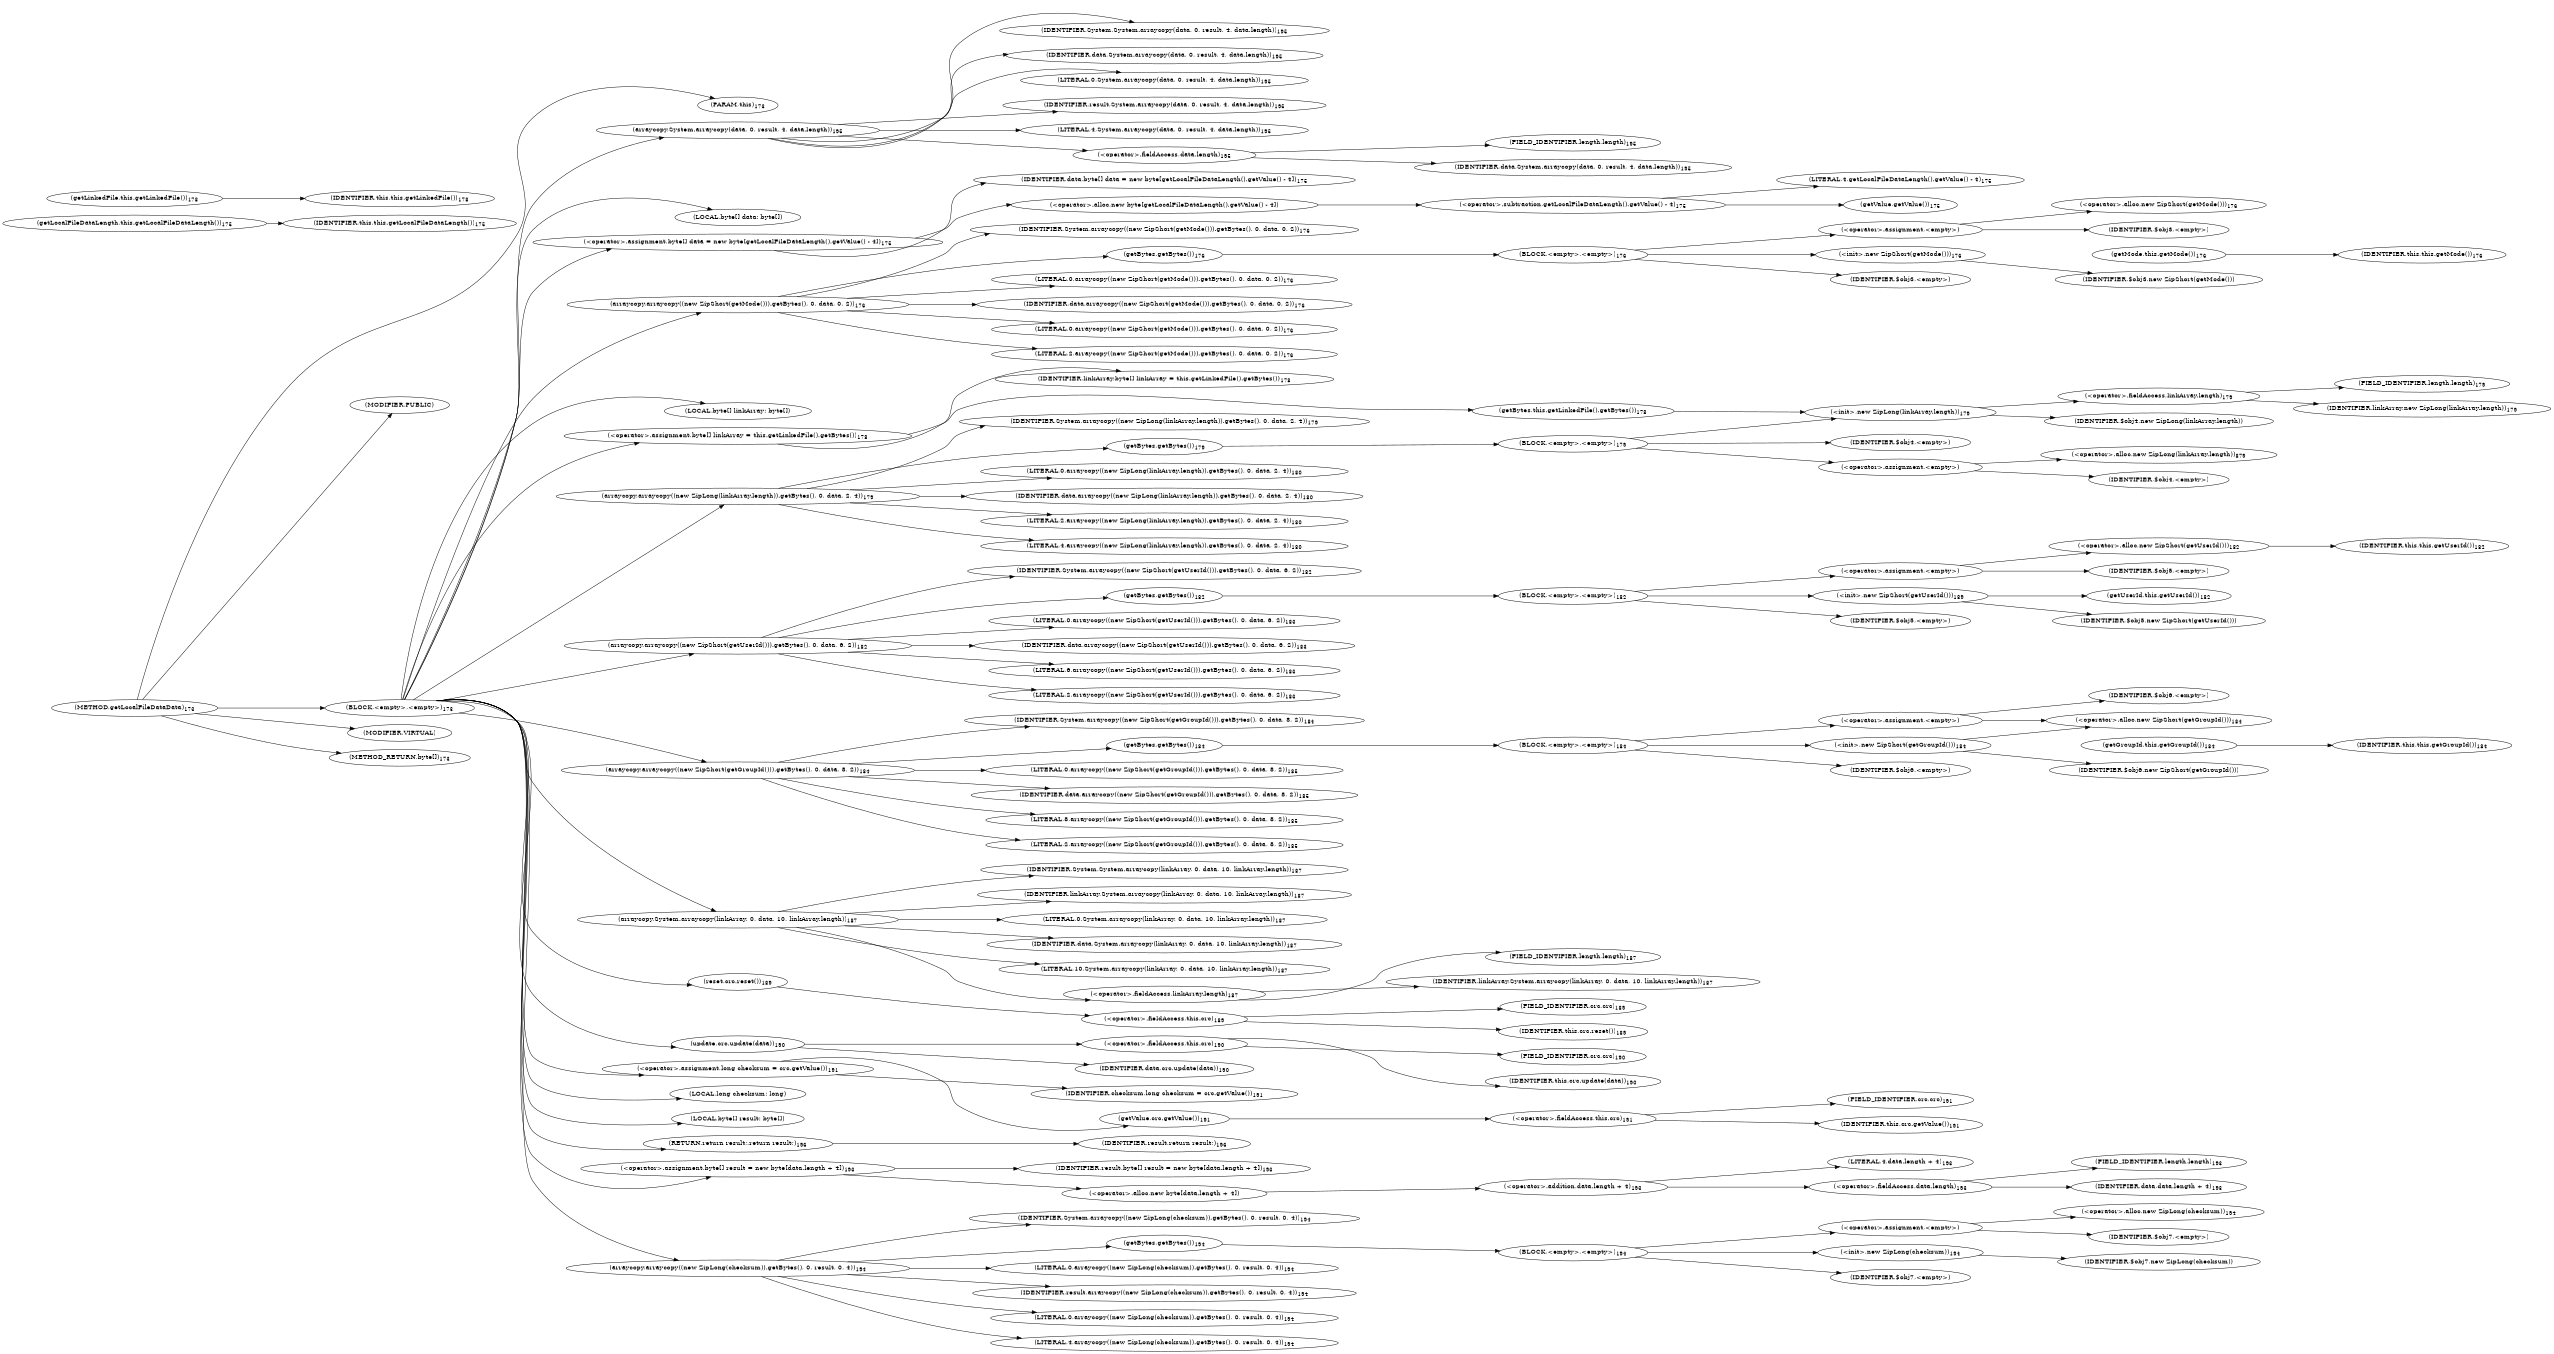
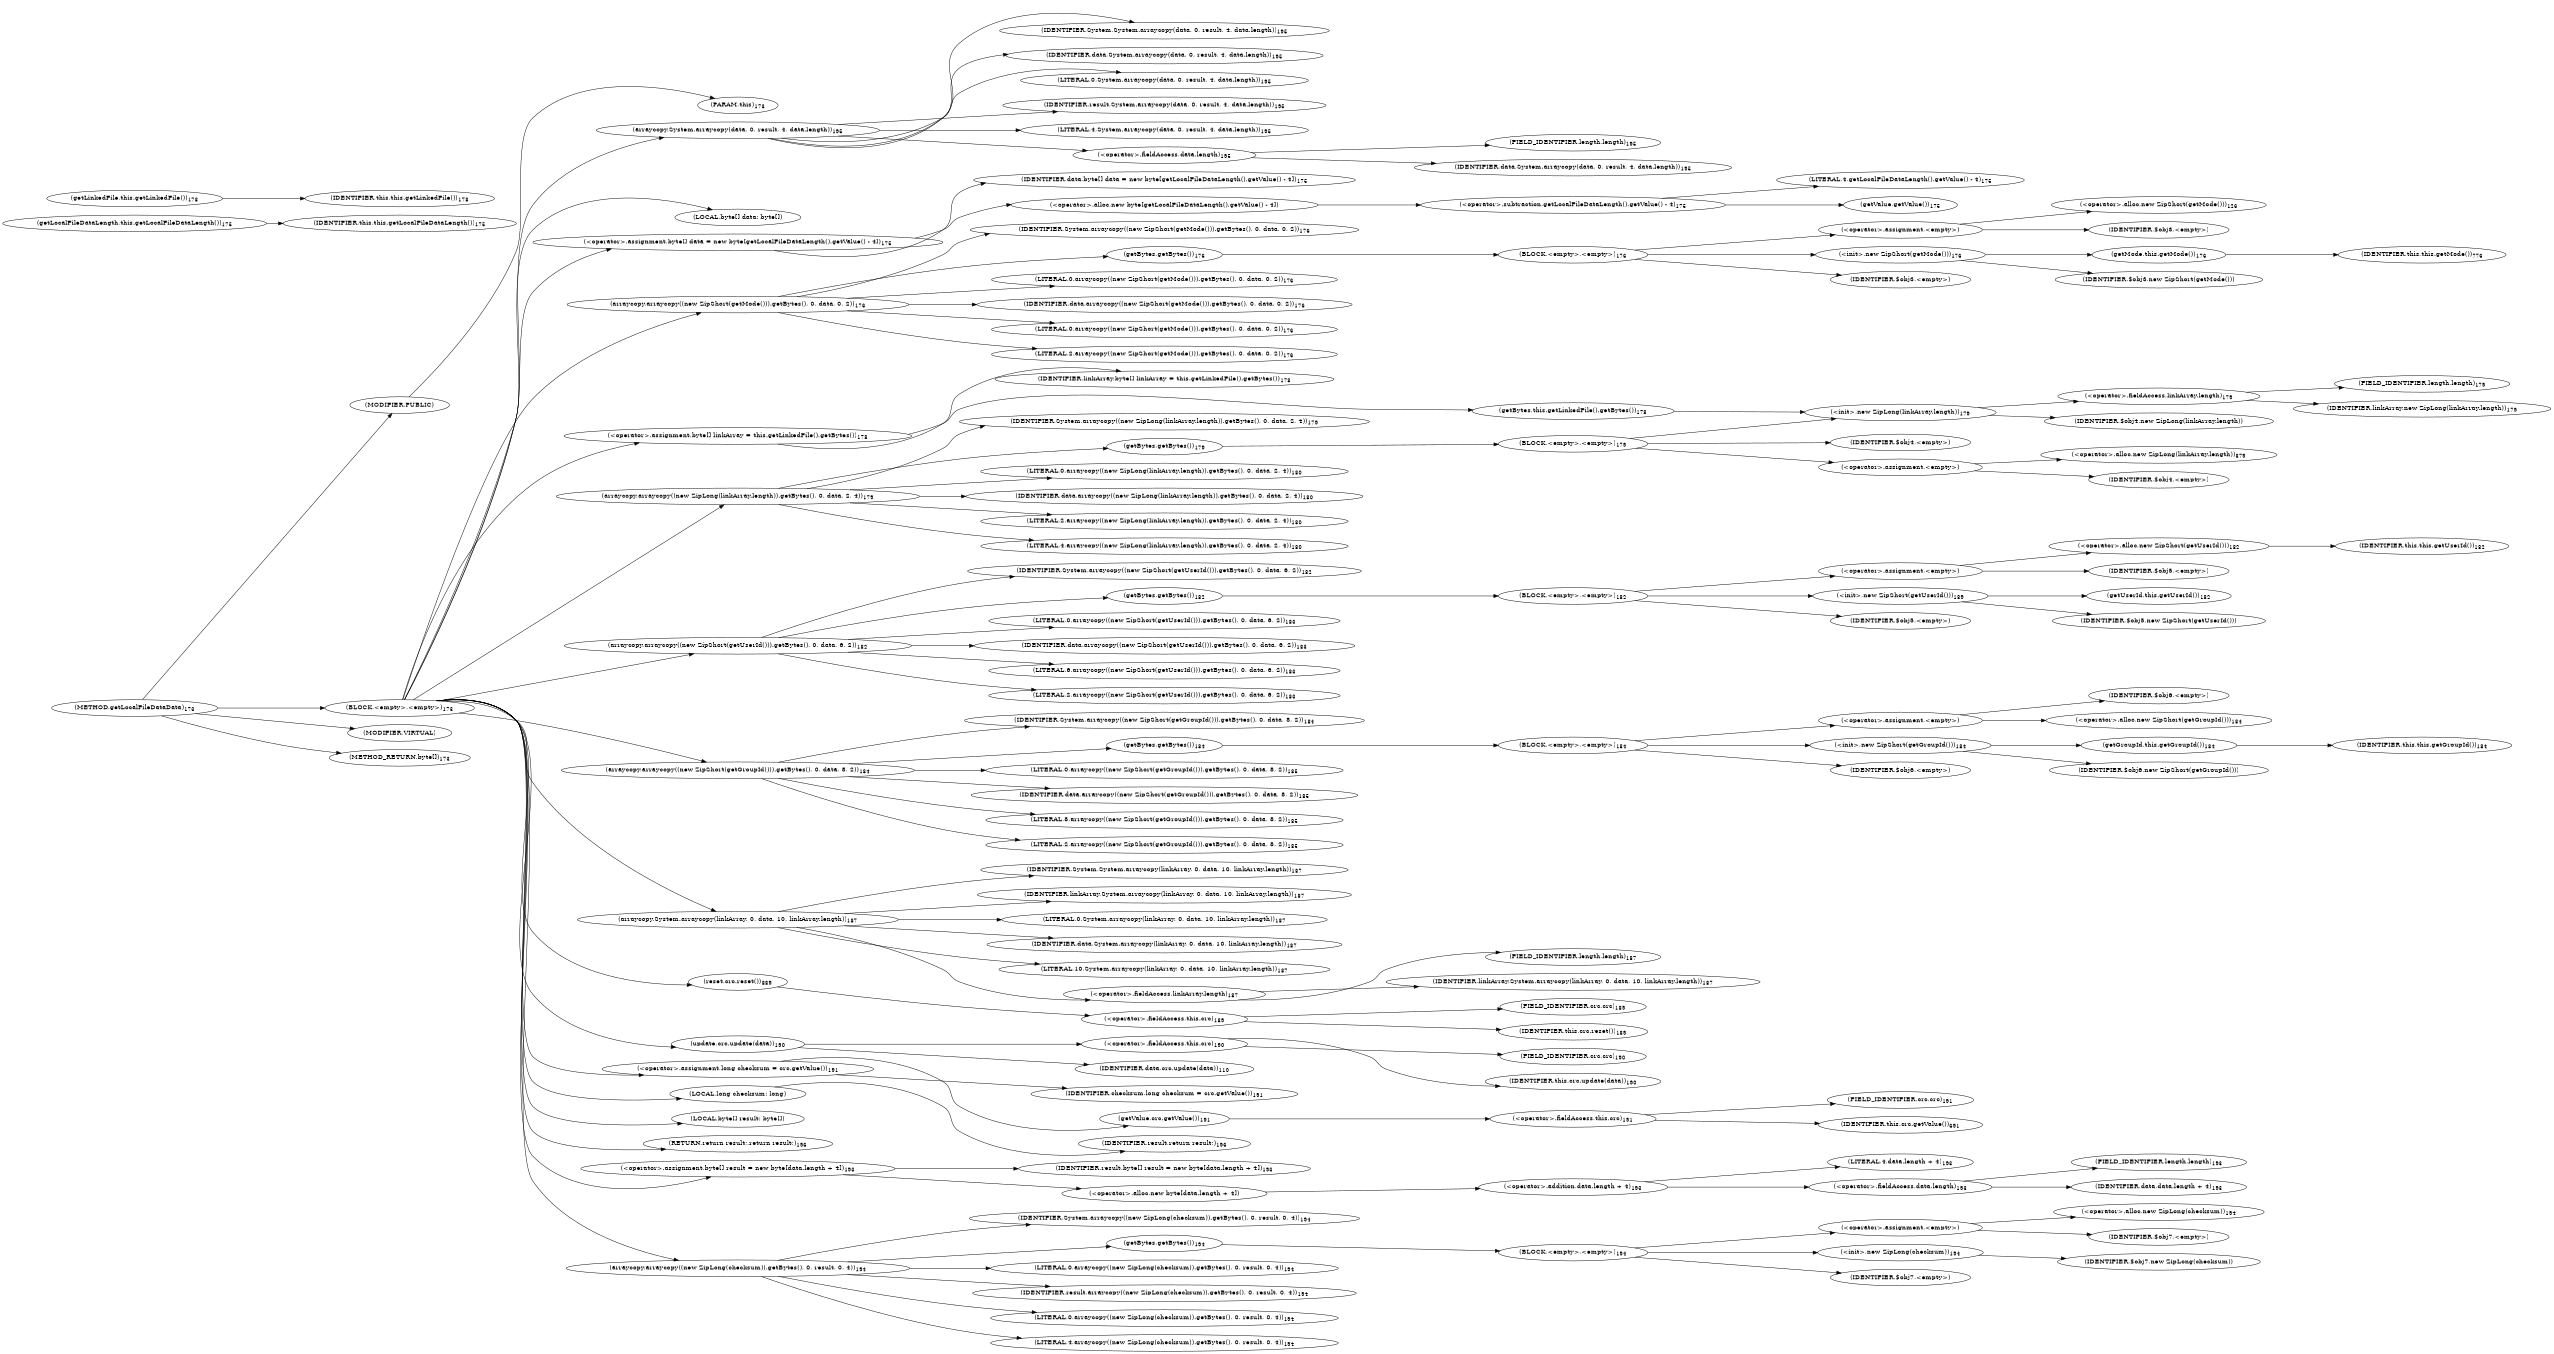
(2232, 204) -> (2232, 204)
(2478, 254) -> (2478, 254)
none -> (2036, 255)
(388, 325) -> (521, 182)
(738, 411) -> none
(2024, 733) -> (2034, 745)
(767, 981) -> (767, 981)
(1224, 1068) -> (1224, 1068)
(1955, 1124) -> (1955, 1124)
(953, 1144) -> (950, 1115)
